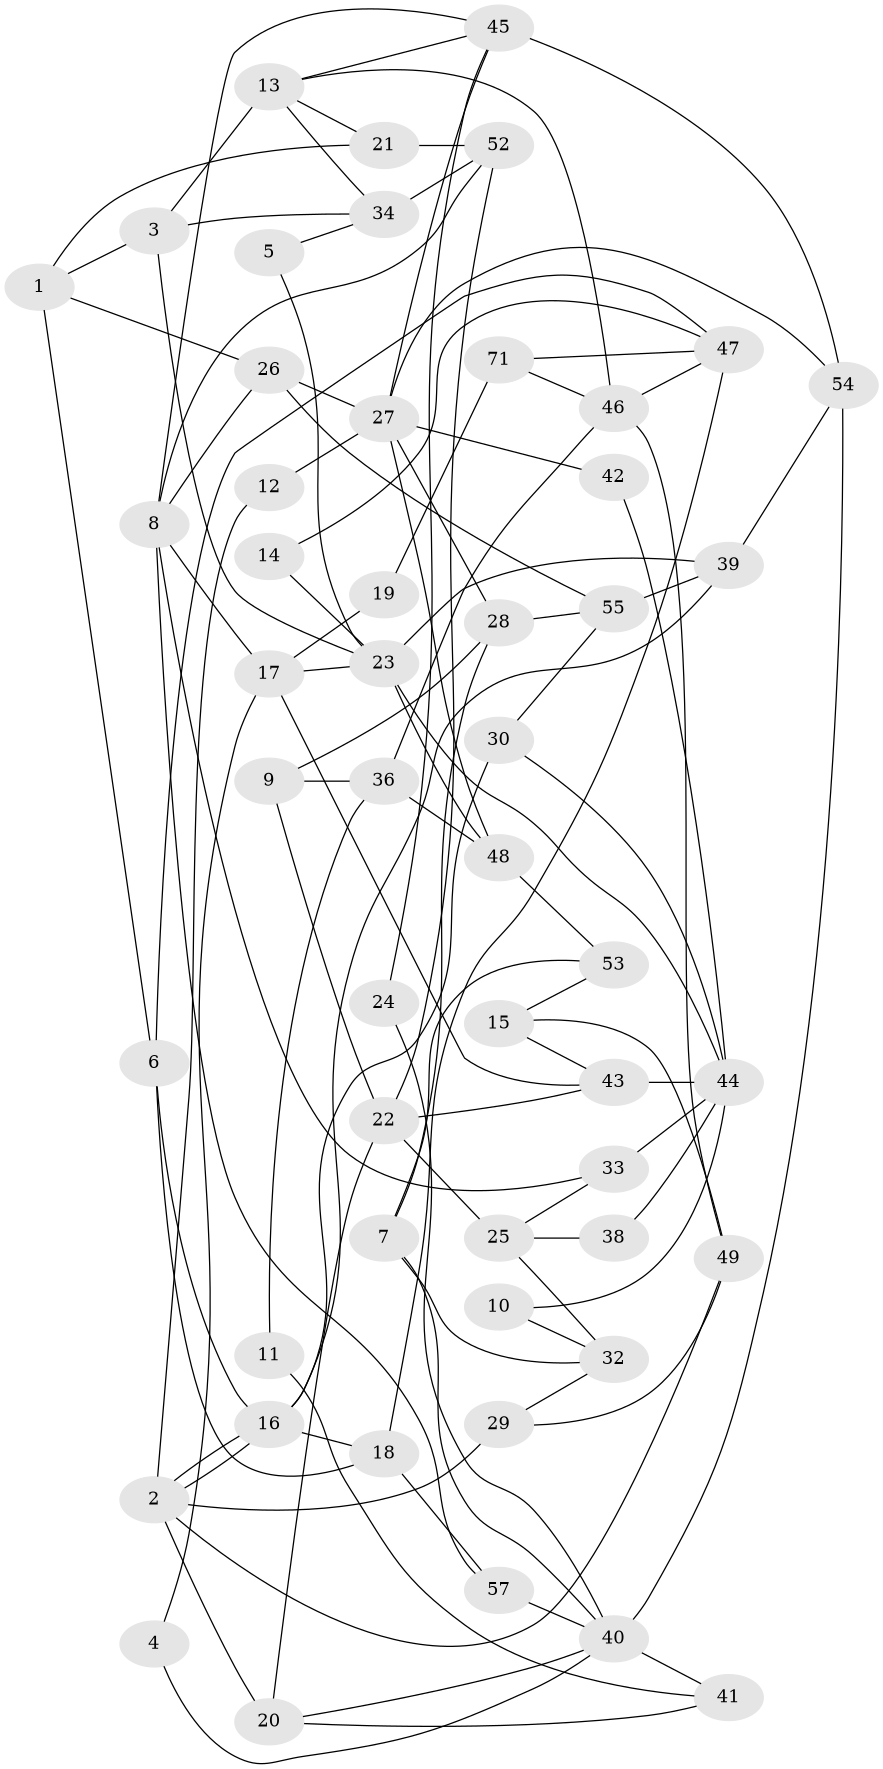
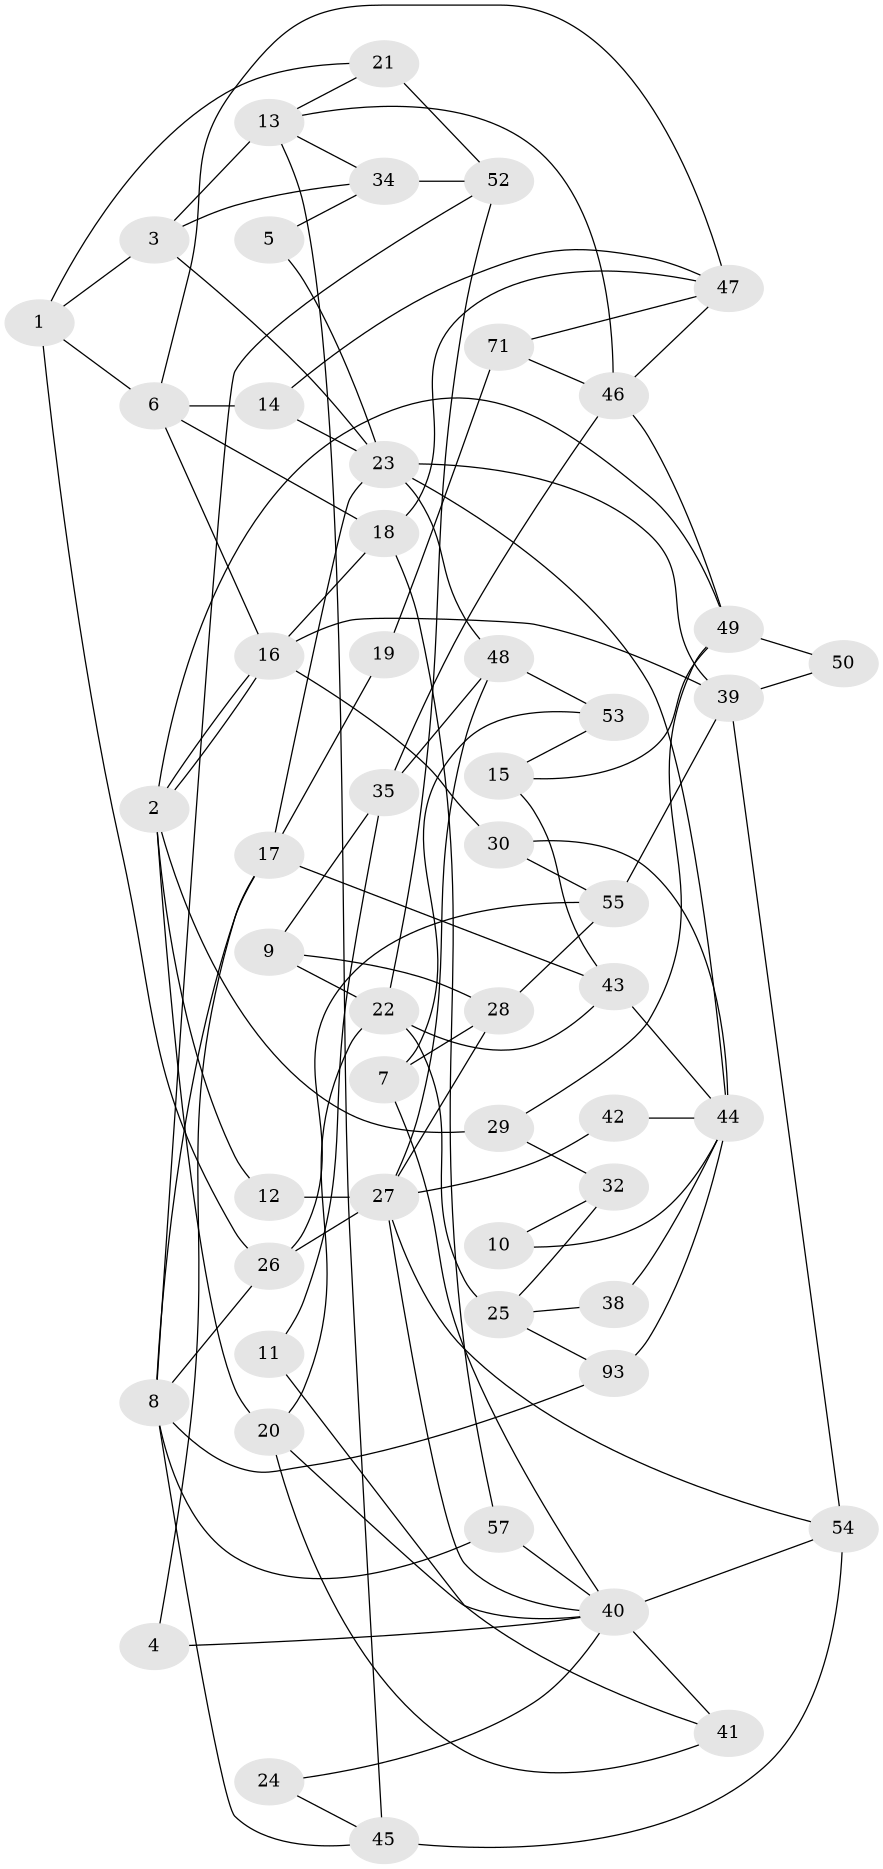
(432, 221) -> (432, 1456)
none -> (212, 406)
none -> (844, 664)
(384, 781) -> (384, 793)
(614, 1169) -> (614, 1373)
(470, 1344) -> none
